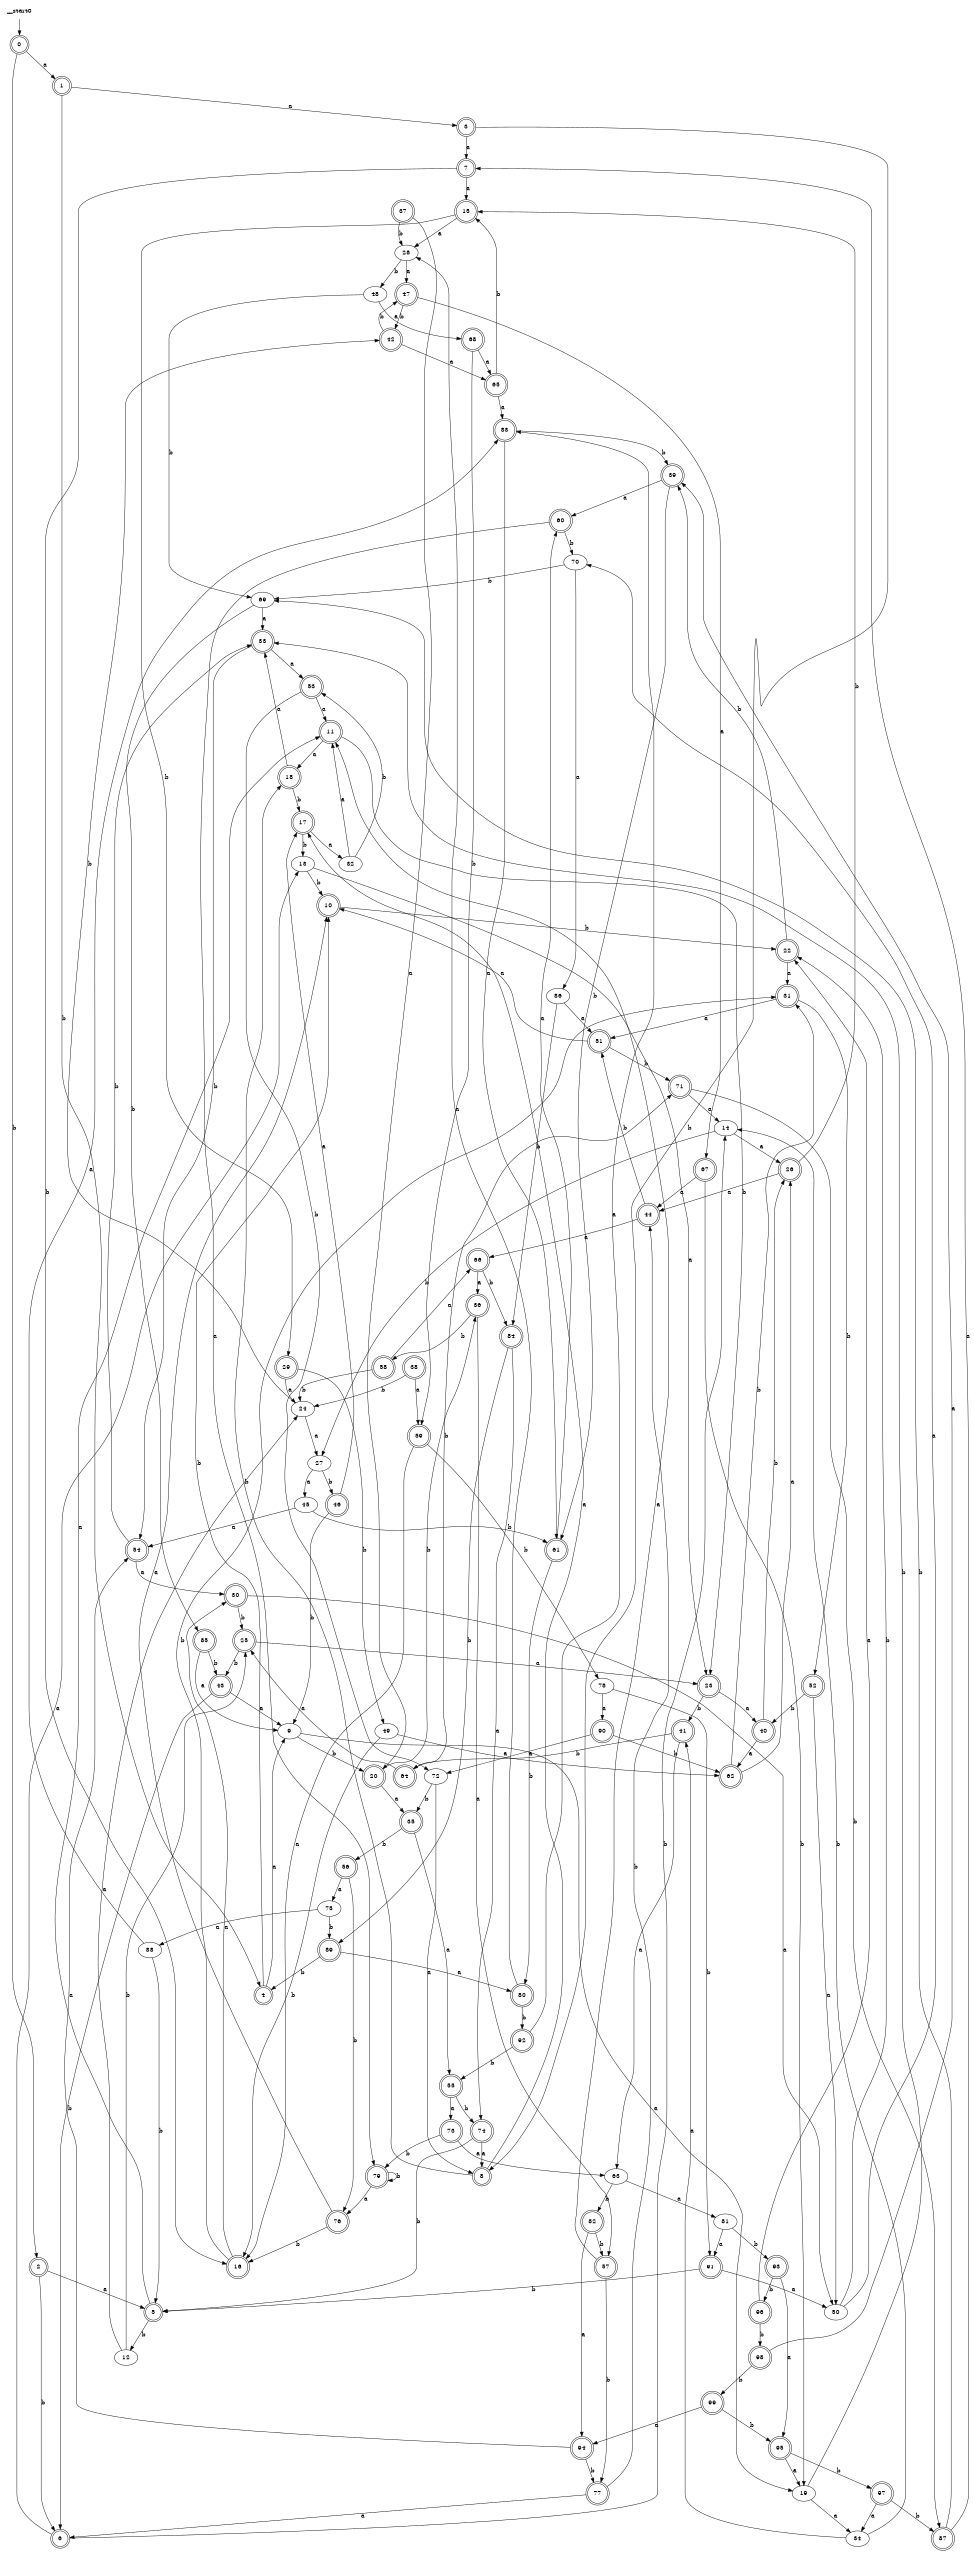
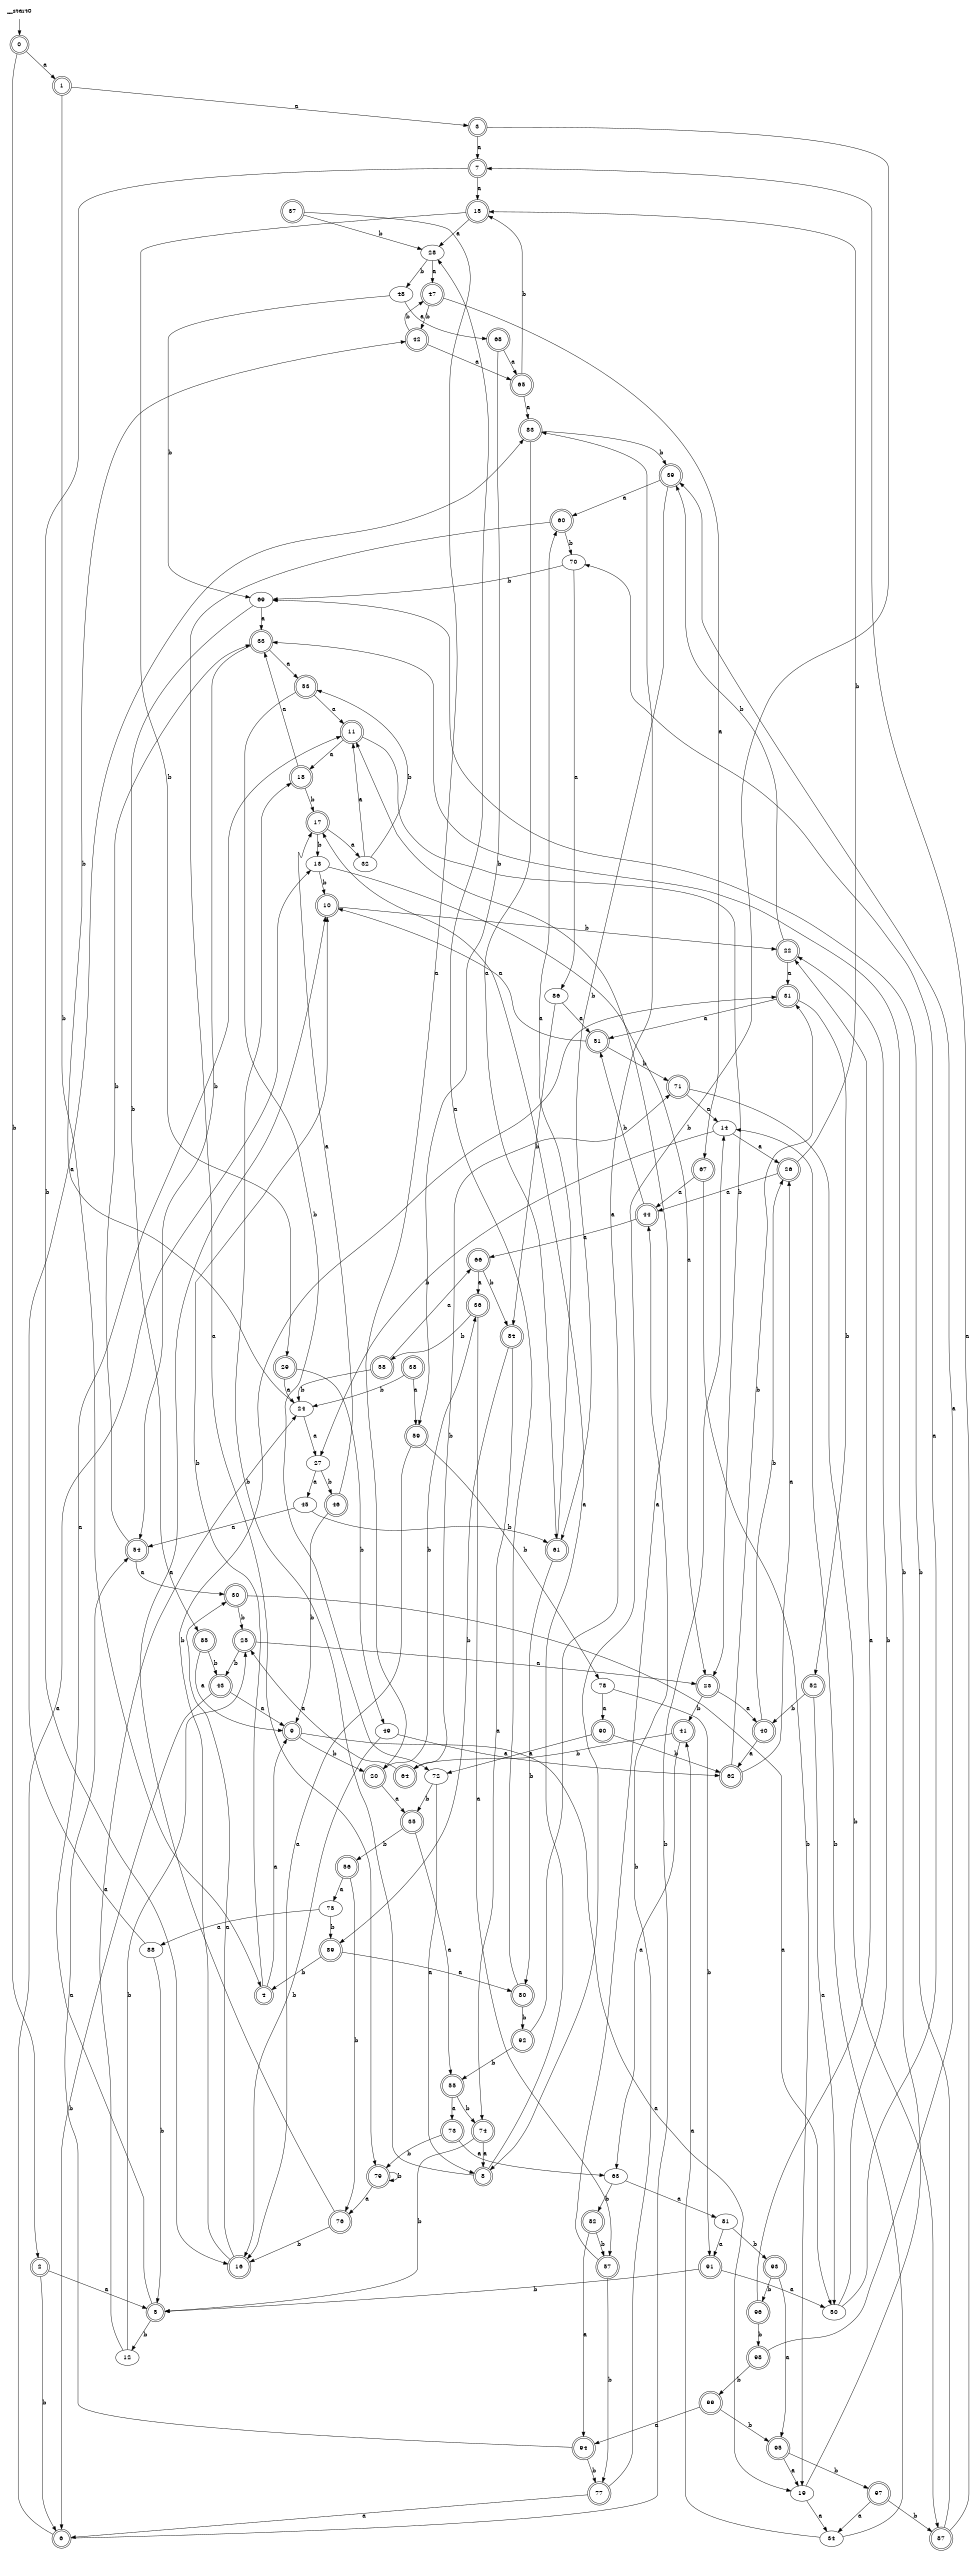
(289, 1731) -> (292, 1731)
